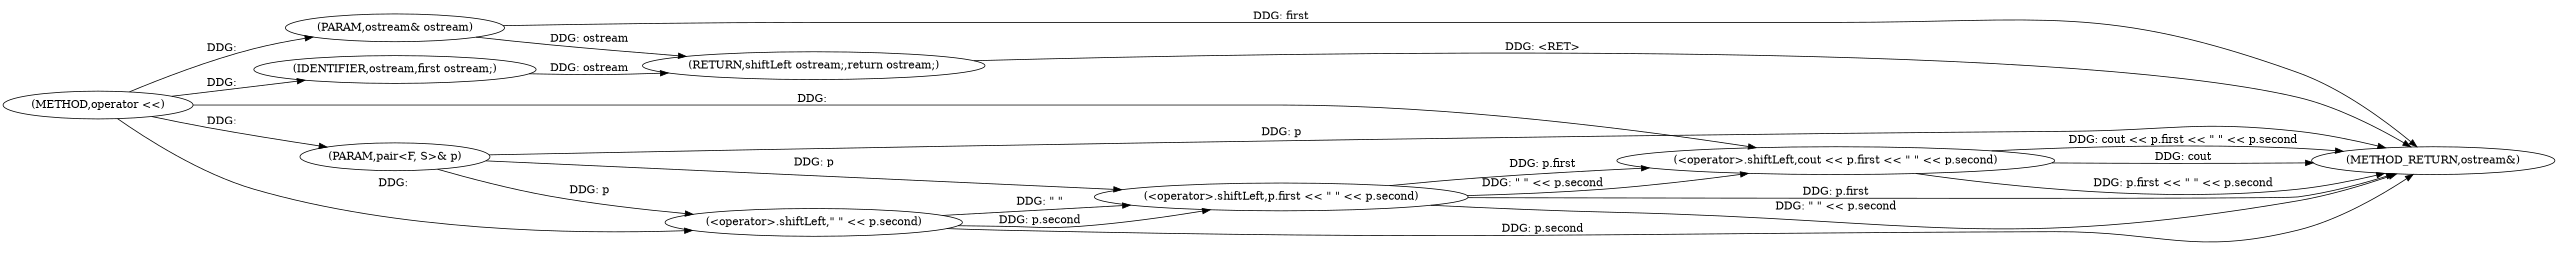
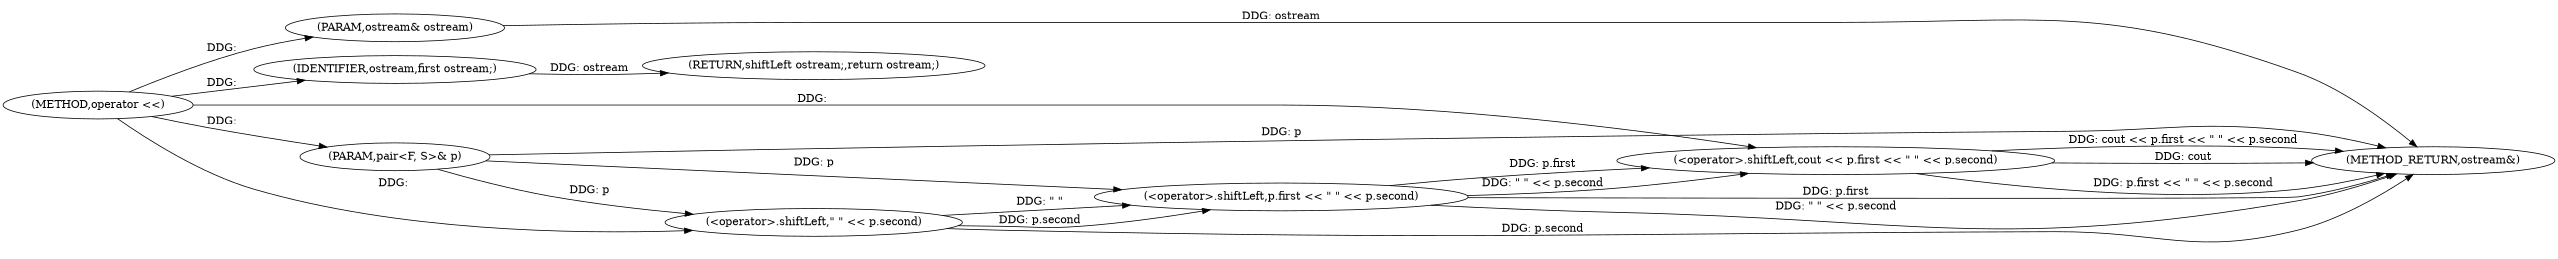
(1281, 17) -> (1281, 17)
(577, 47) -> none
(1695, 55) -> none
